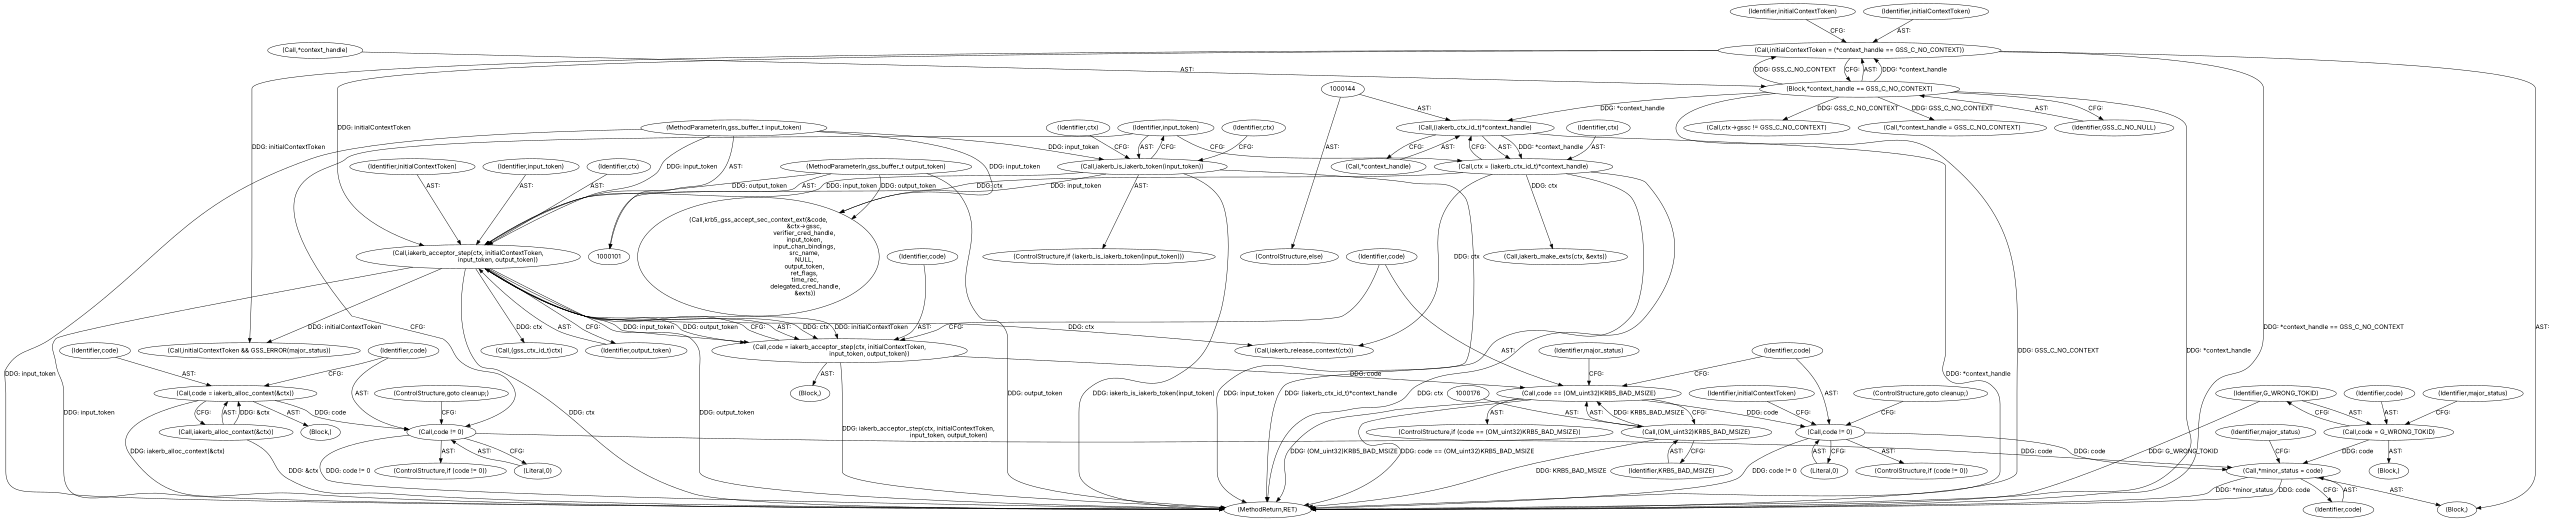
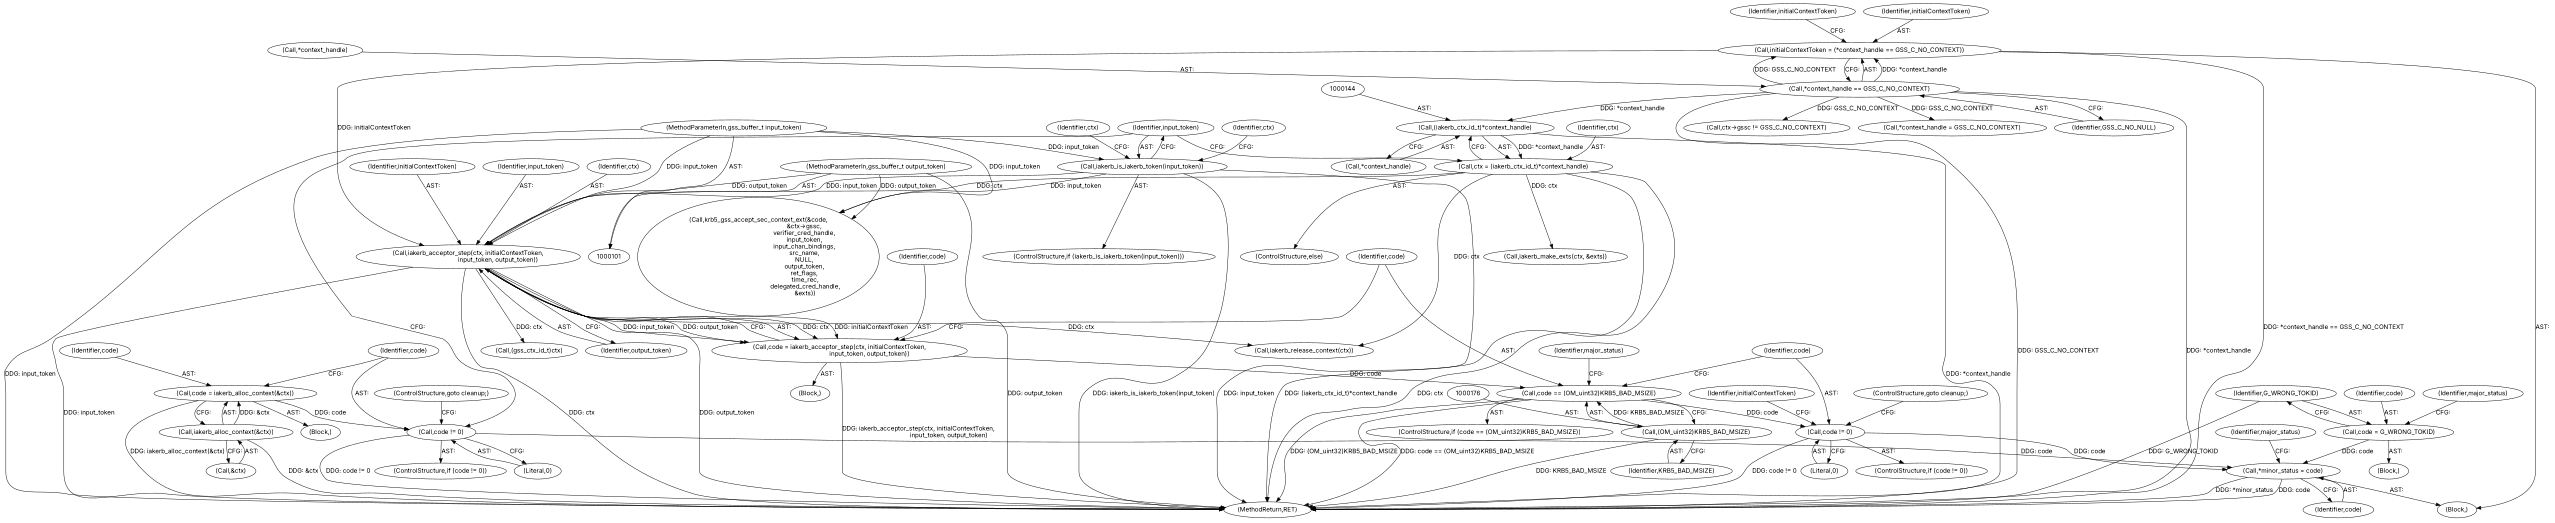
(1860, 89) -> (1860, 89)
(1317, 171) -> (1370, 188)
(249, 351) -> none
none -> (231, 471)
